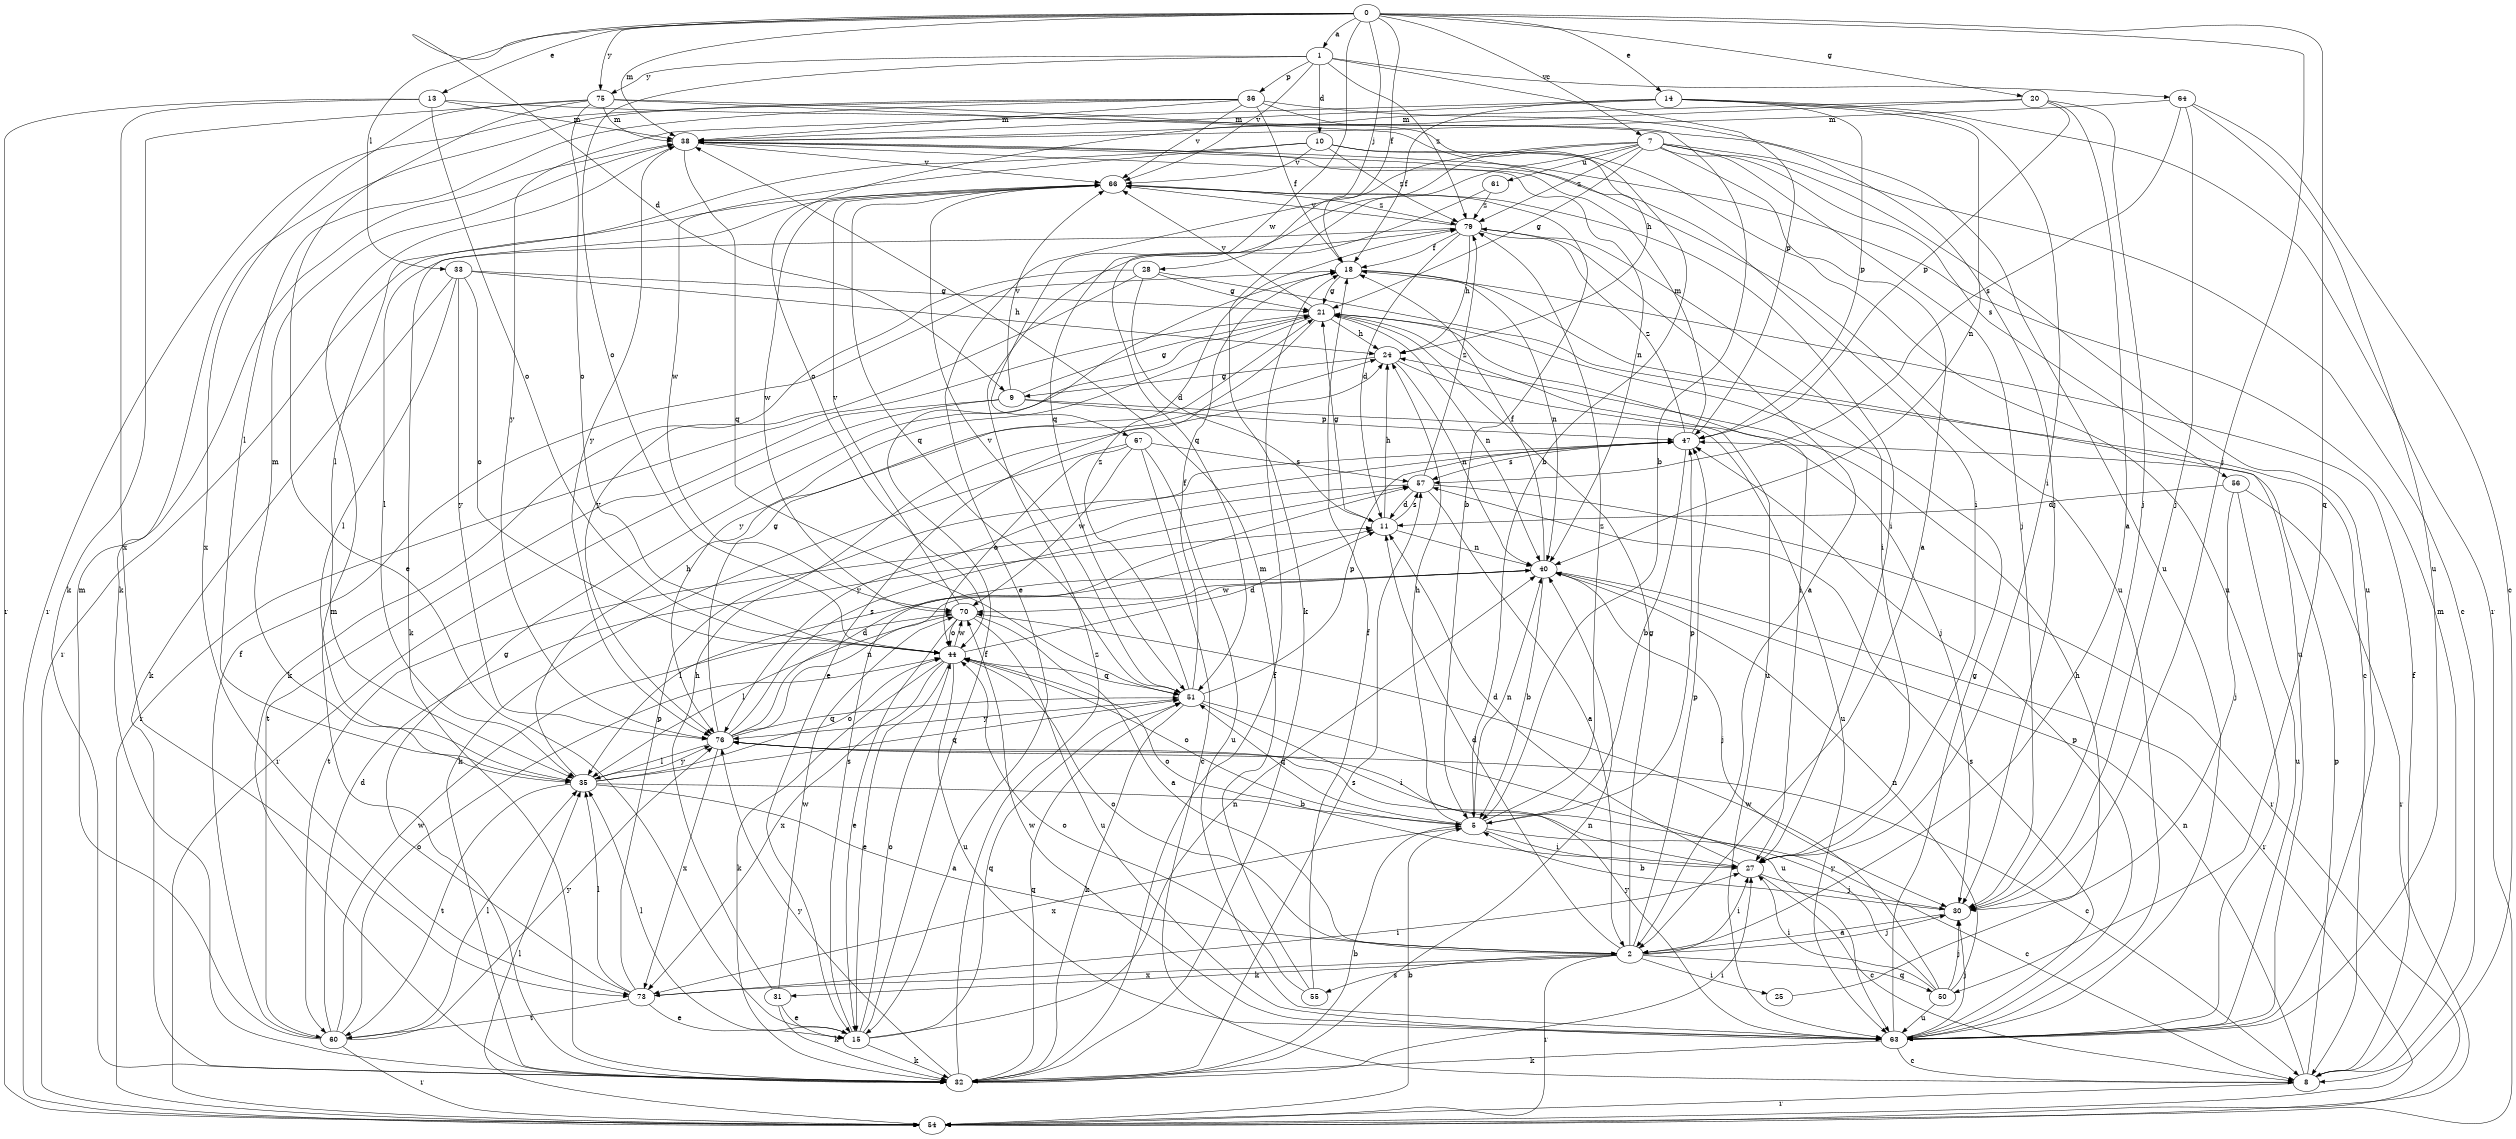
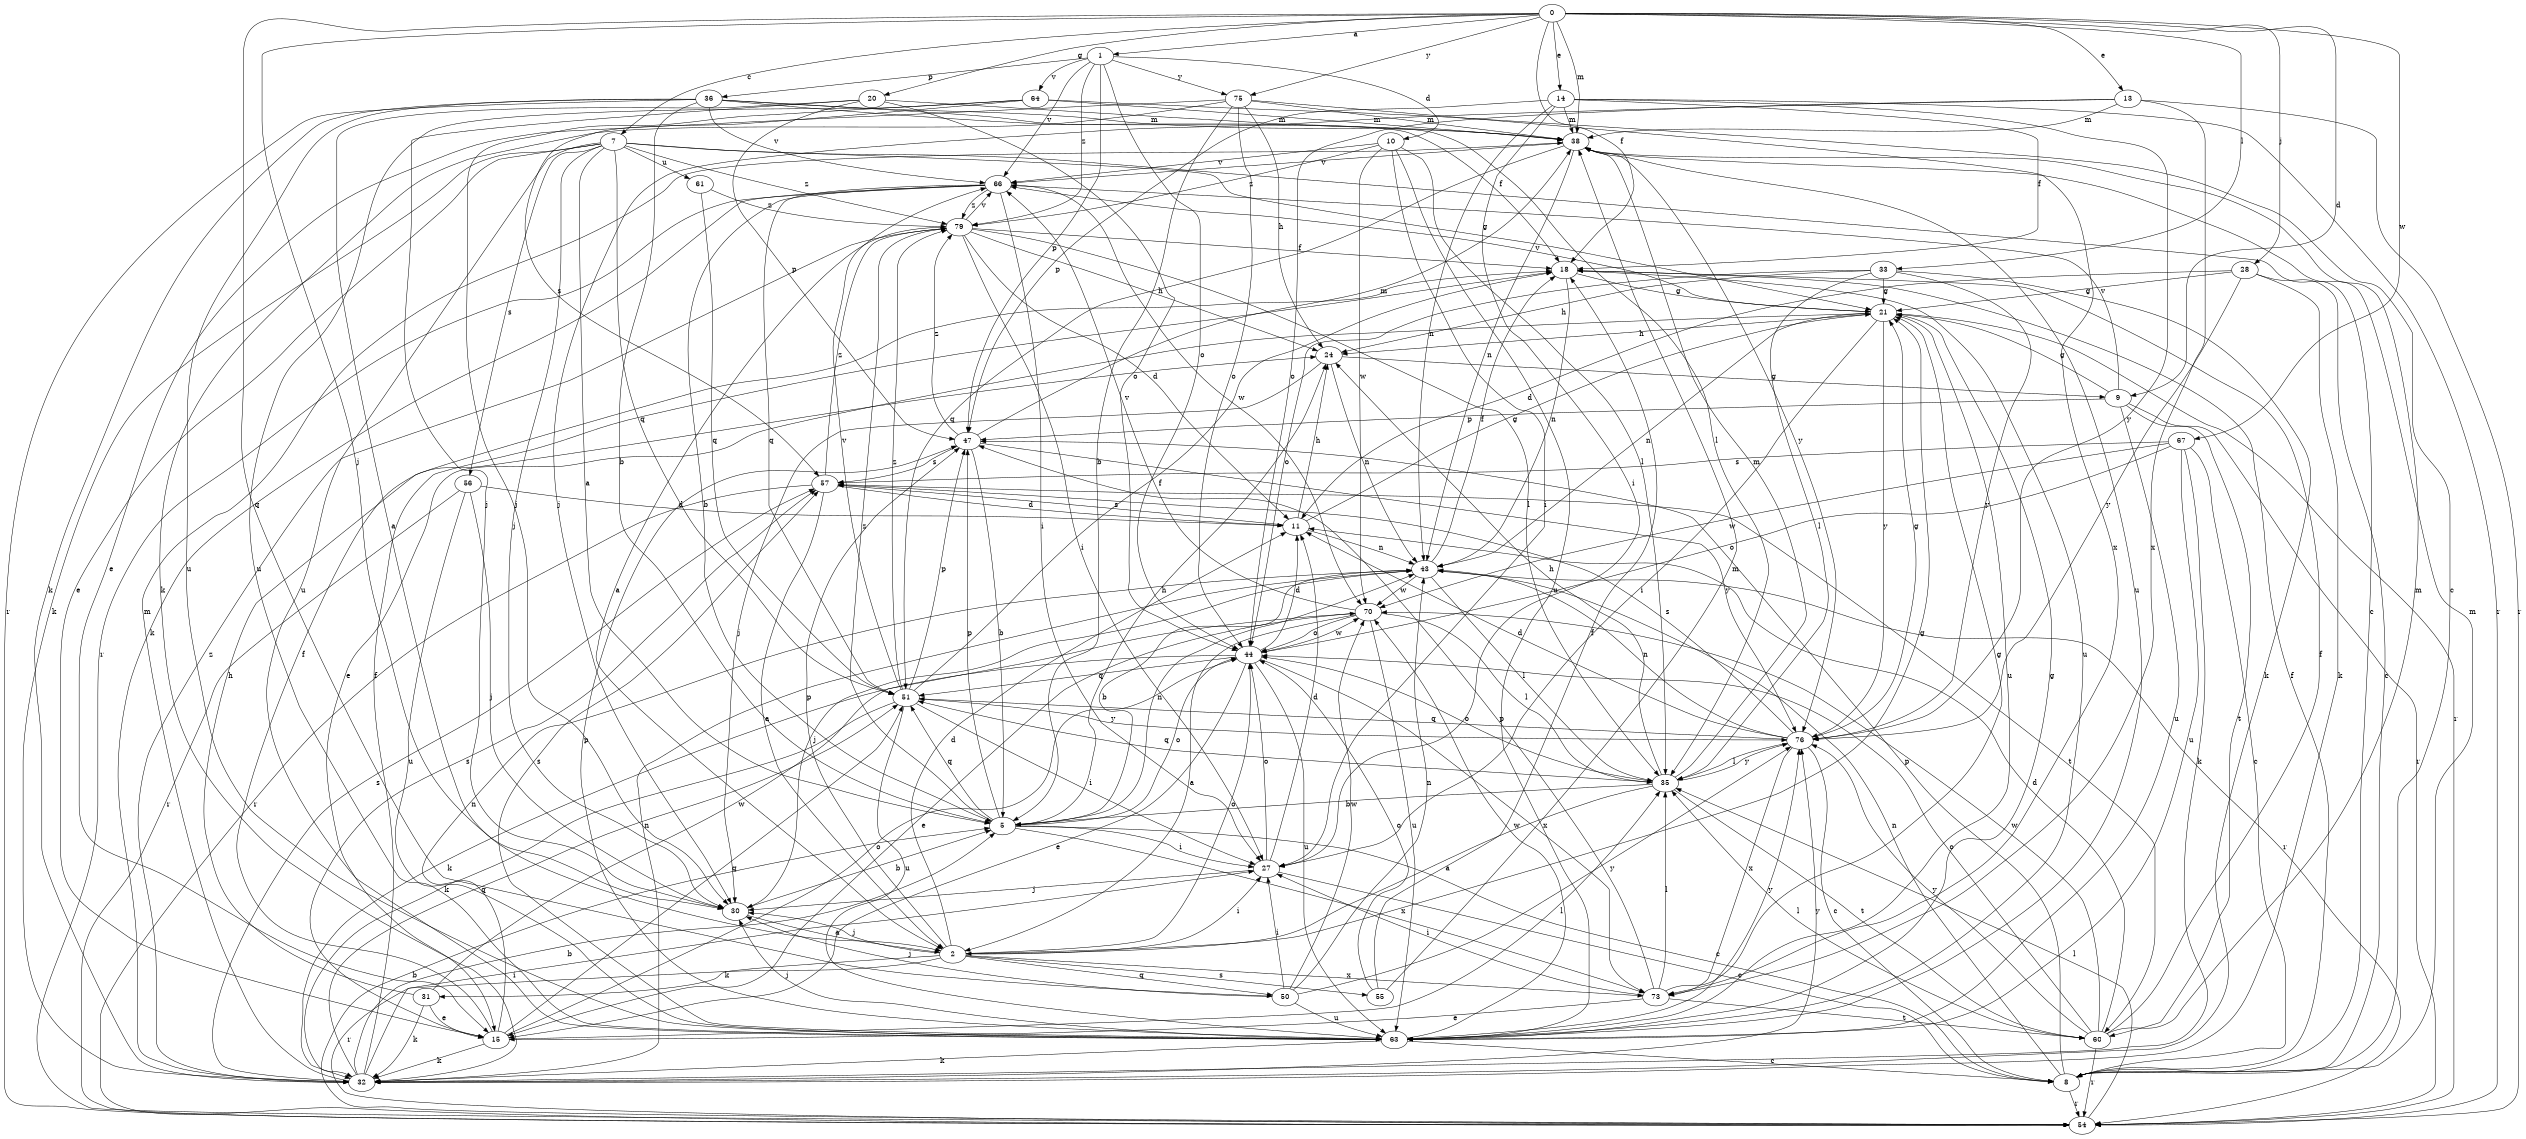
(1931, 483) -> (595, 604)
(1544, 569) -> (1425, 569)
(1779, 997) -> none
